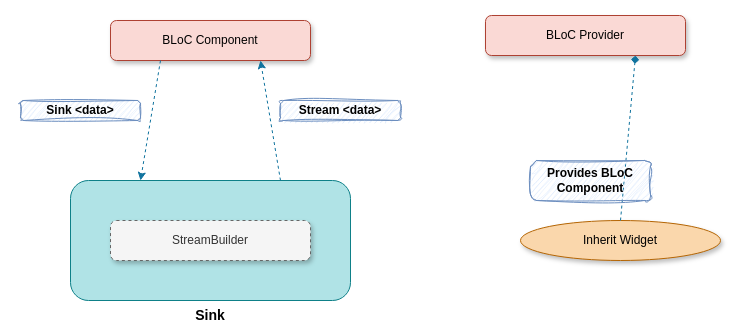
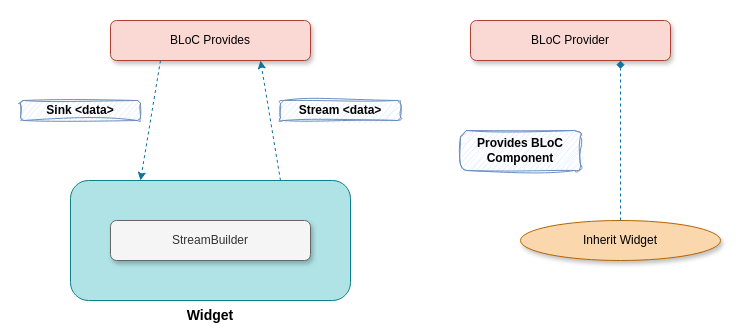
(586, 36) -> (571, 41)
(211, 41) -> (211, 41)
(591, 181) -> (521, 151)
(211, 241) -> (211, 241)
(211, 316) -> (211, 316)
